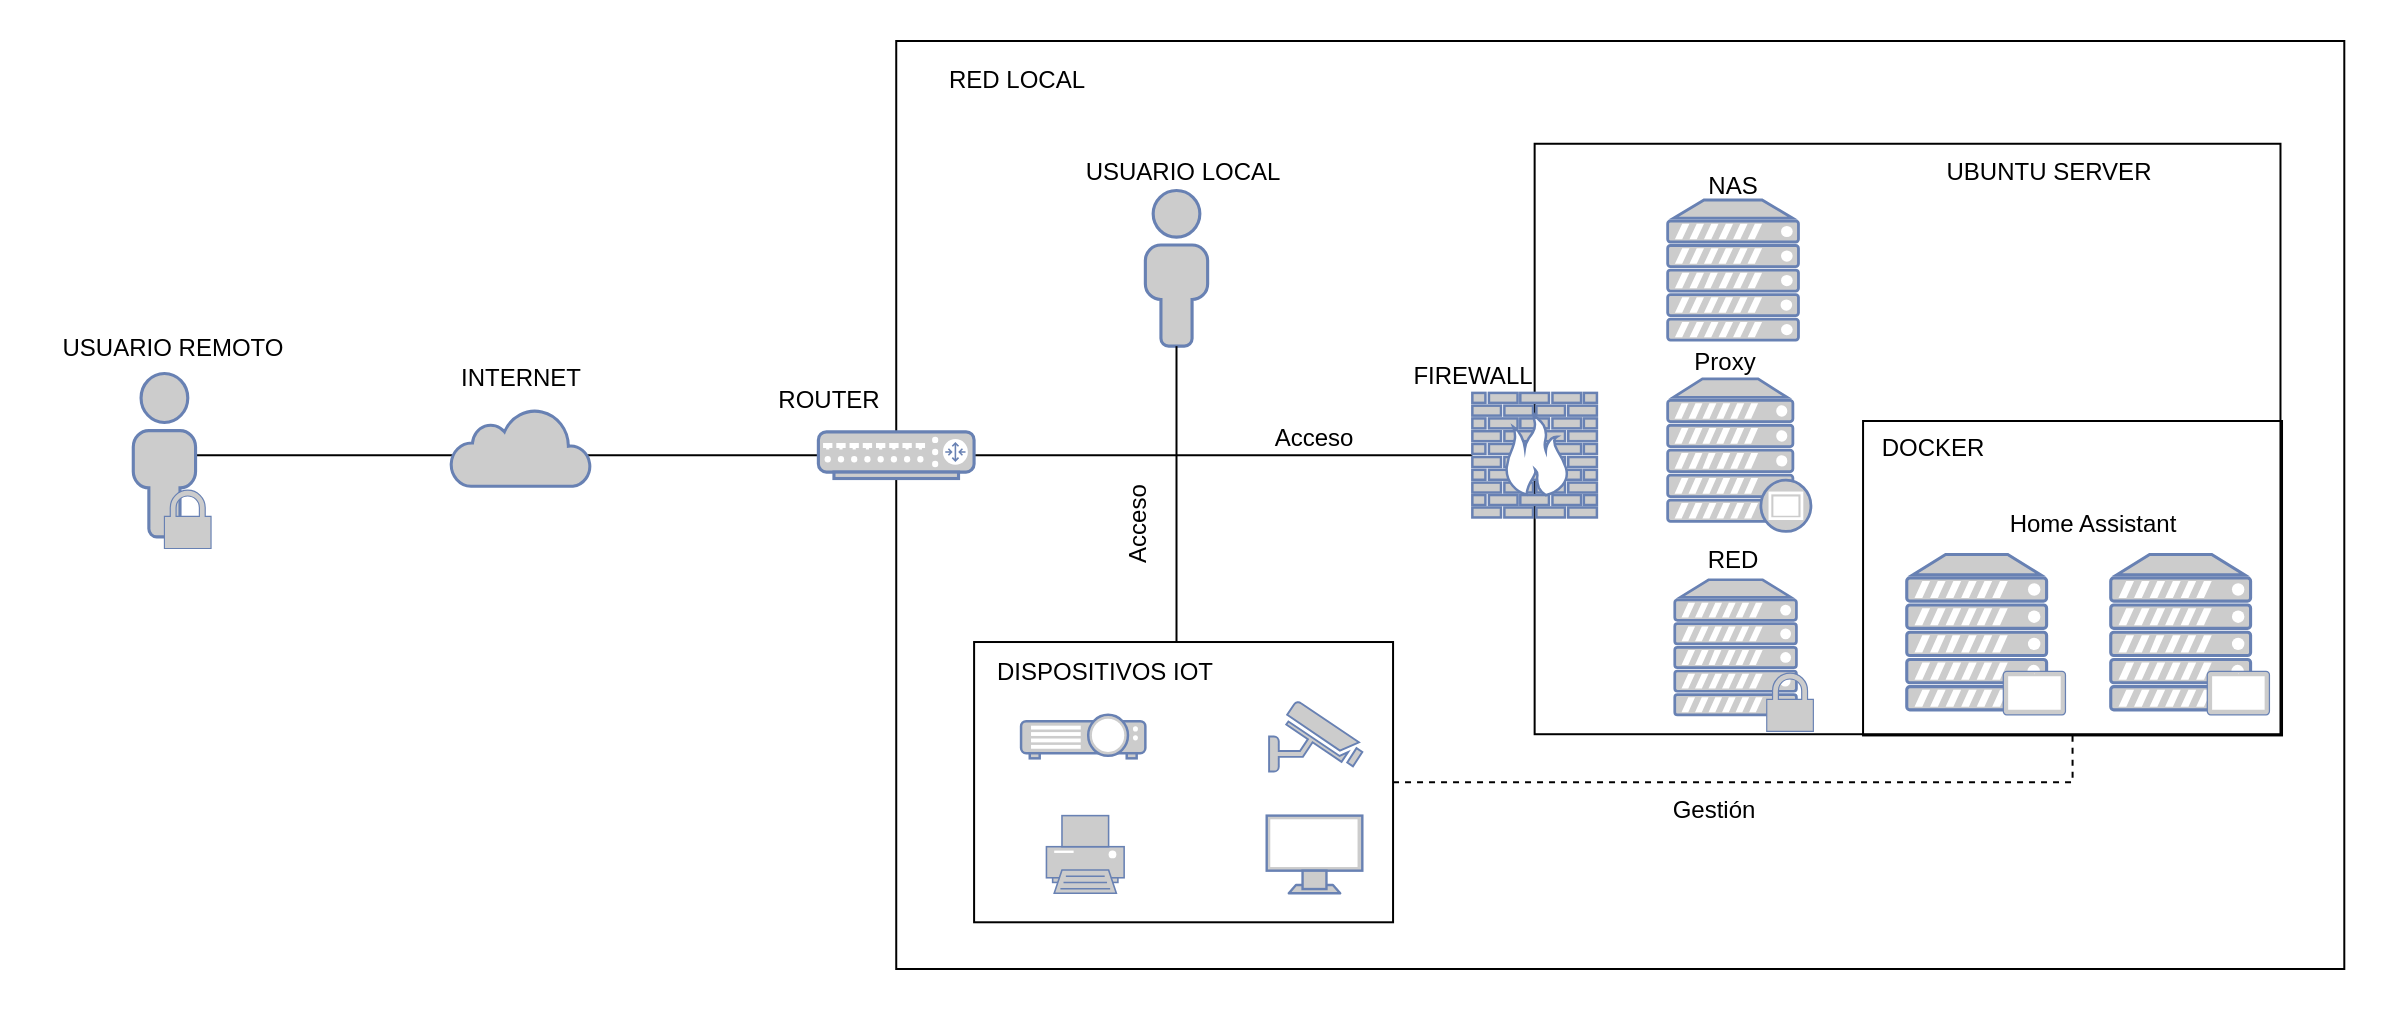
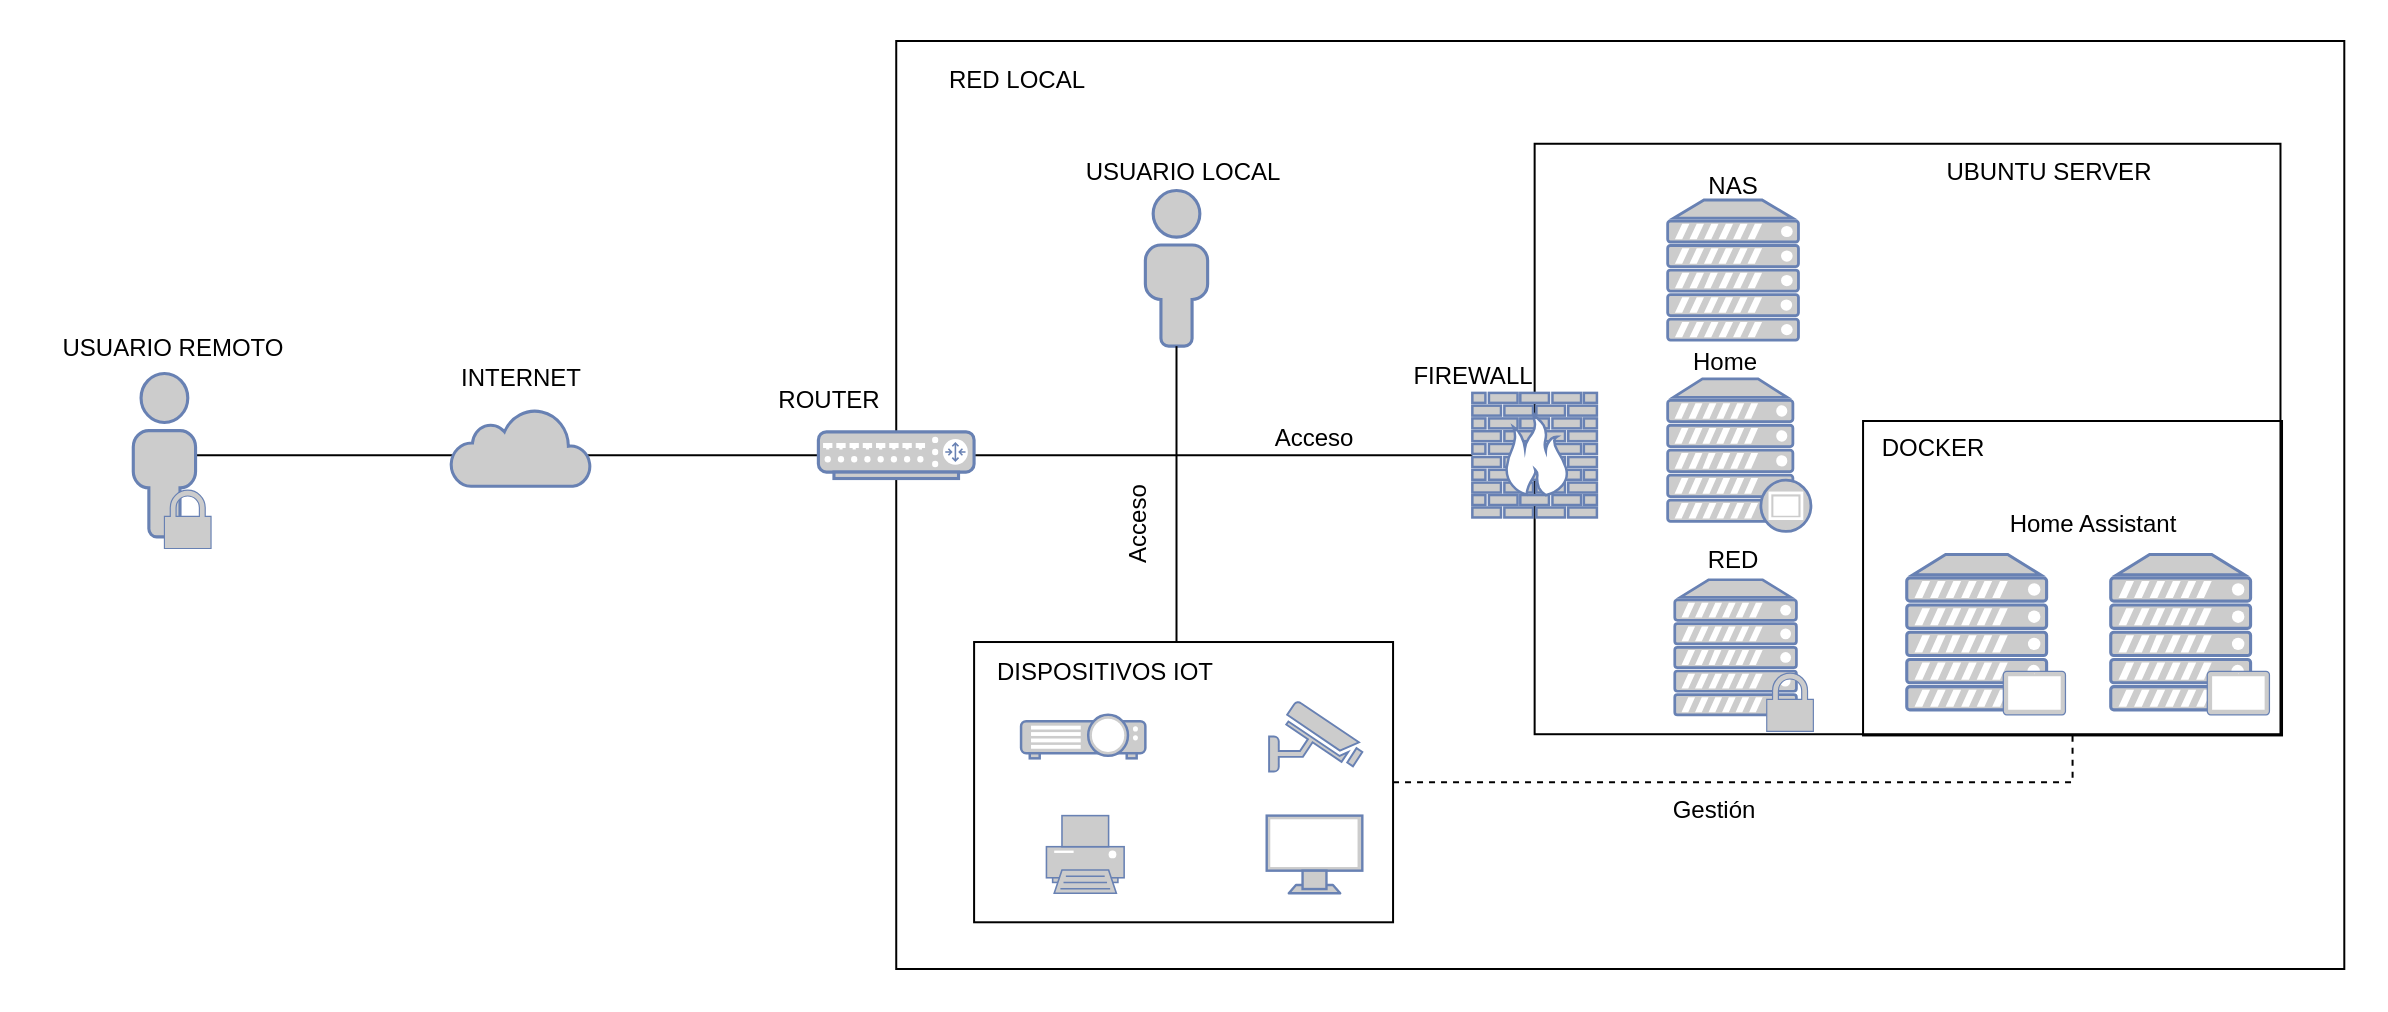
(1726, 363) -> (1726, 363)
